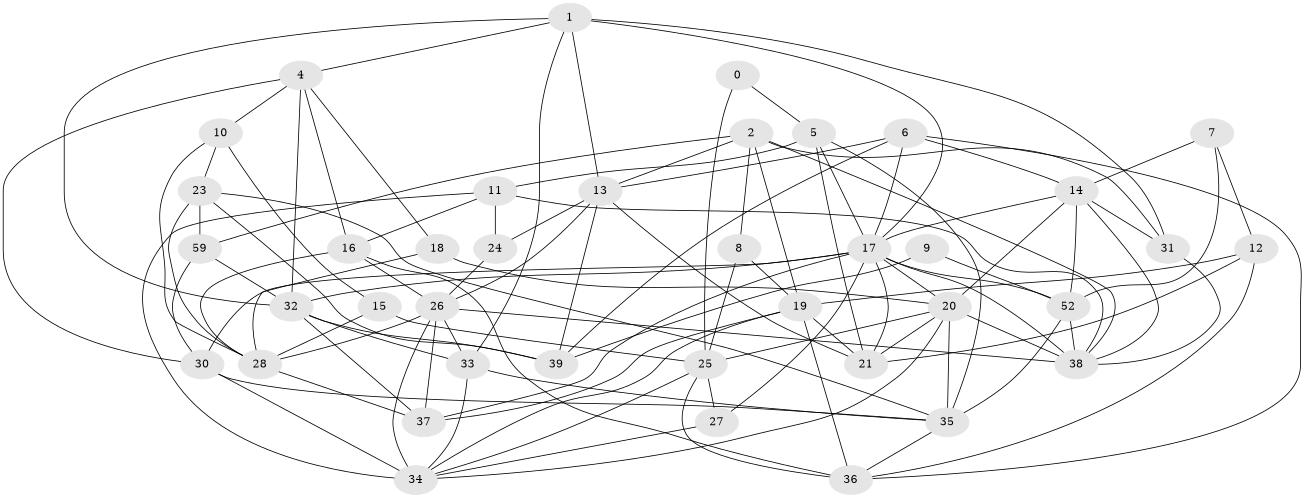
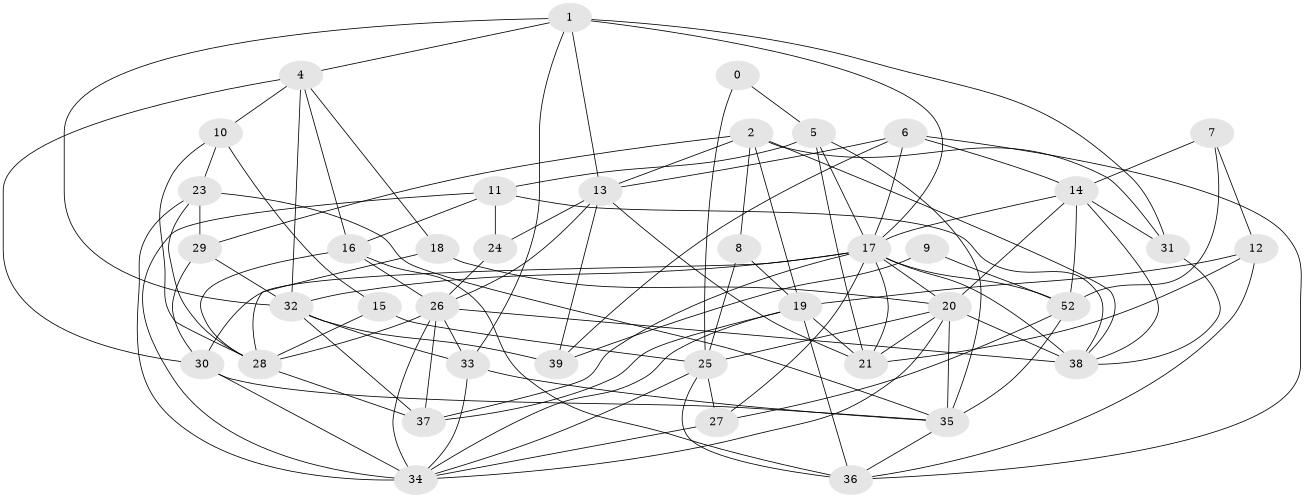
(200, 249) -> (200, 249)
(339, 313) -> (169, 415)
(1073, 335) -> (914, 373)
